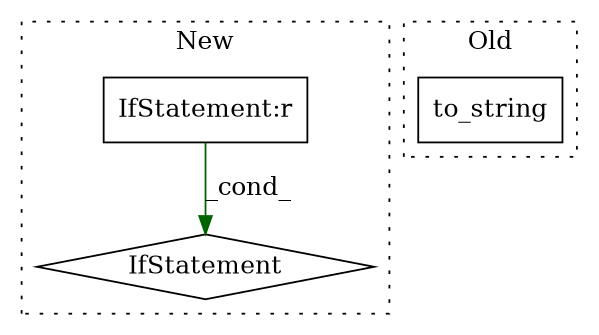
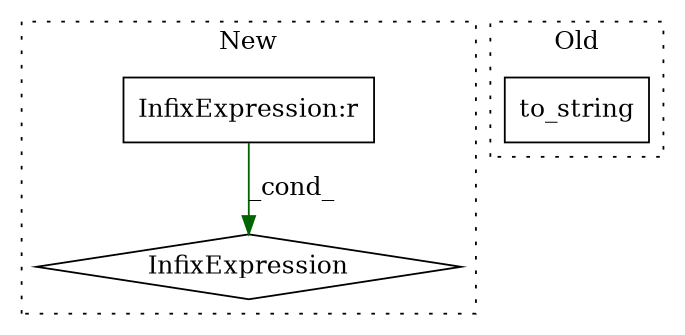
(206, 110) -> (249, 110)
(206, 267) -> (249, 267)
